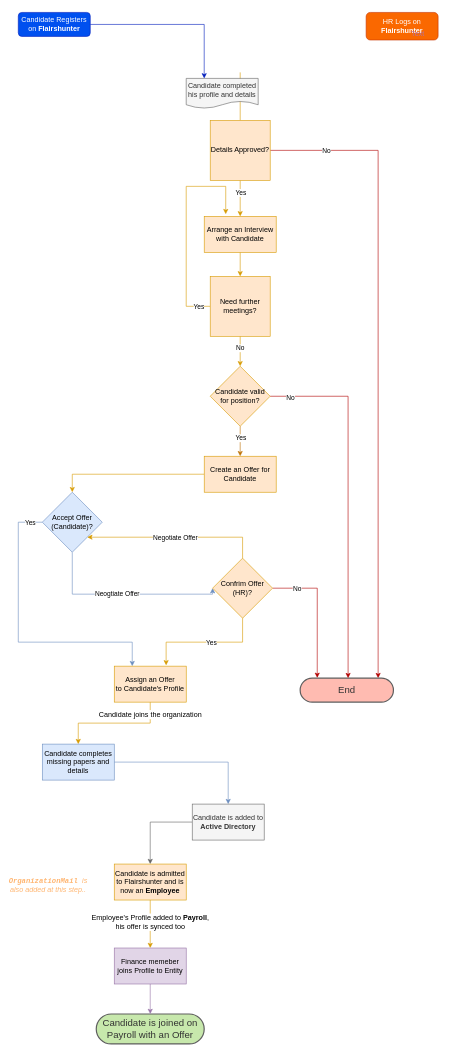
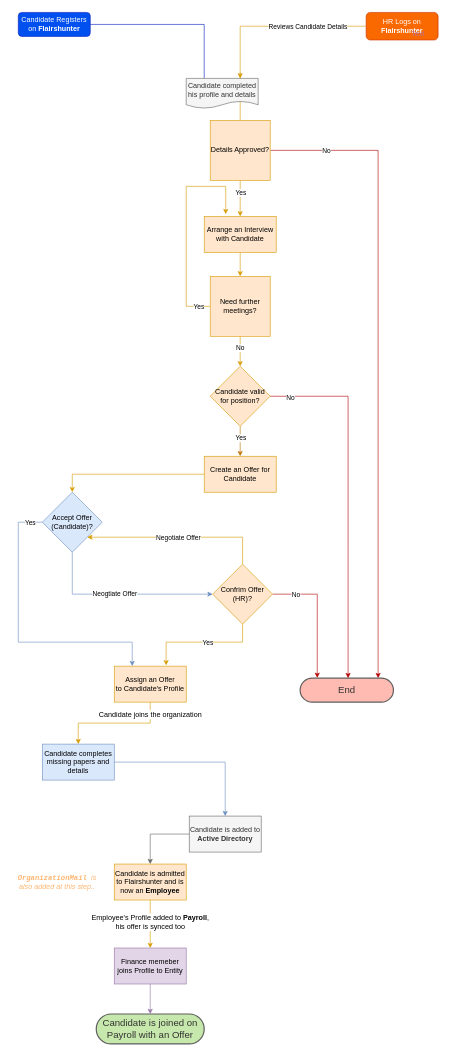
none -> (302, 26)
(204, 72) -> (204, 74)
(243, 588) -> (243, 594)
(228, 822) -> (225, 834)
(48, 885) -> (57, 882)
